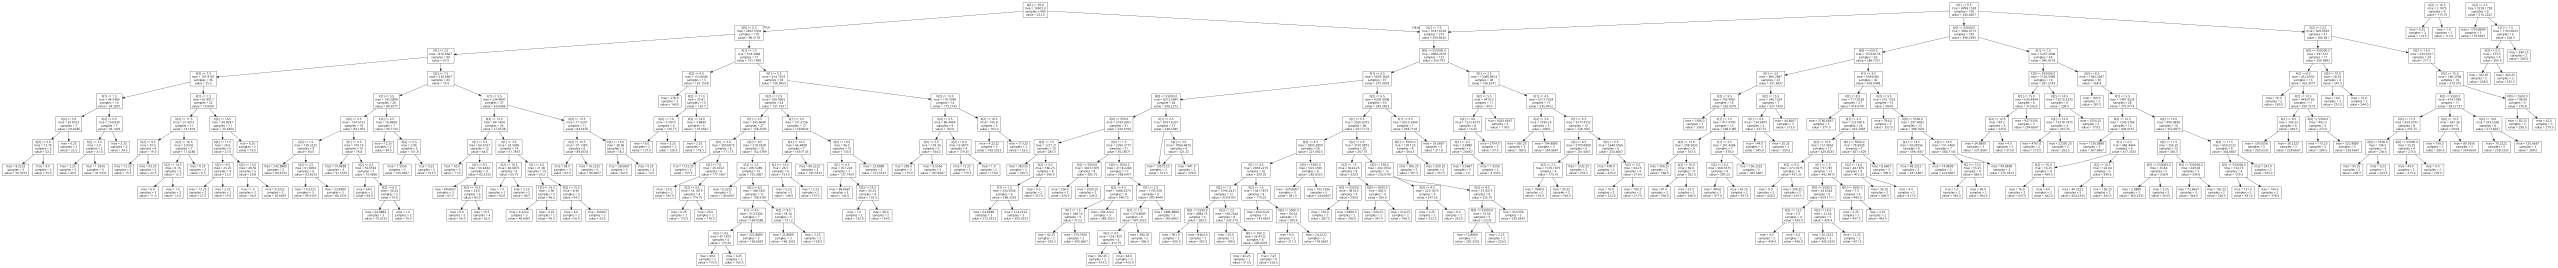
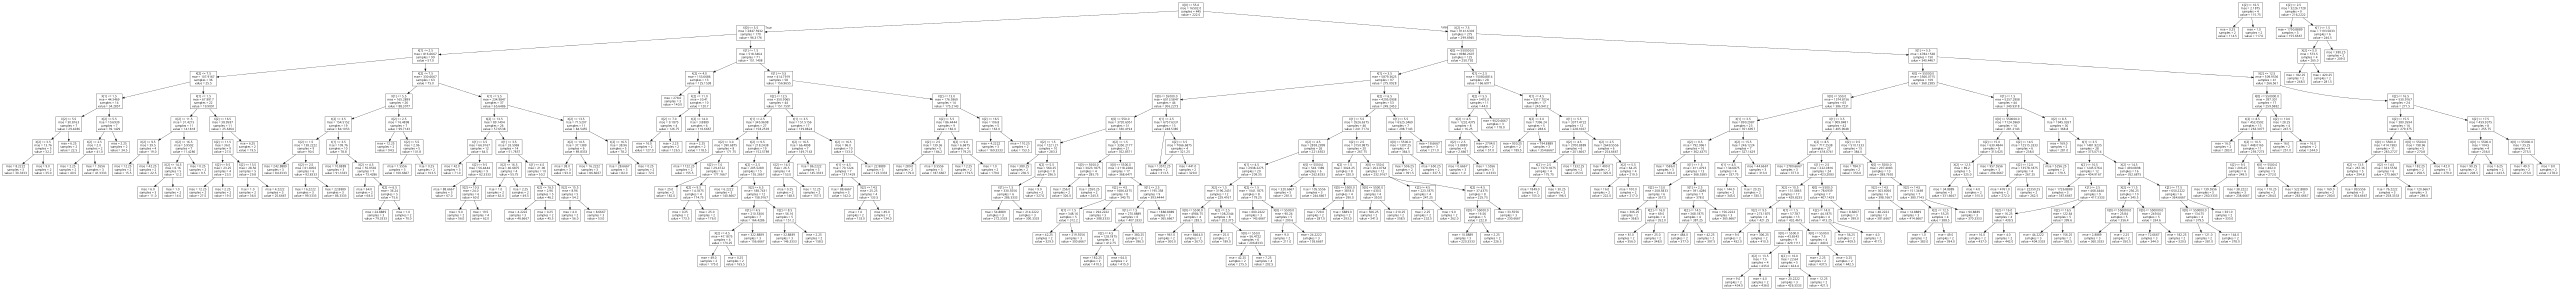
(1700, 21) -> (1691, 44)
(2429, 112) -> (2440, 112)
